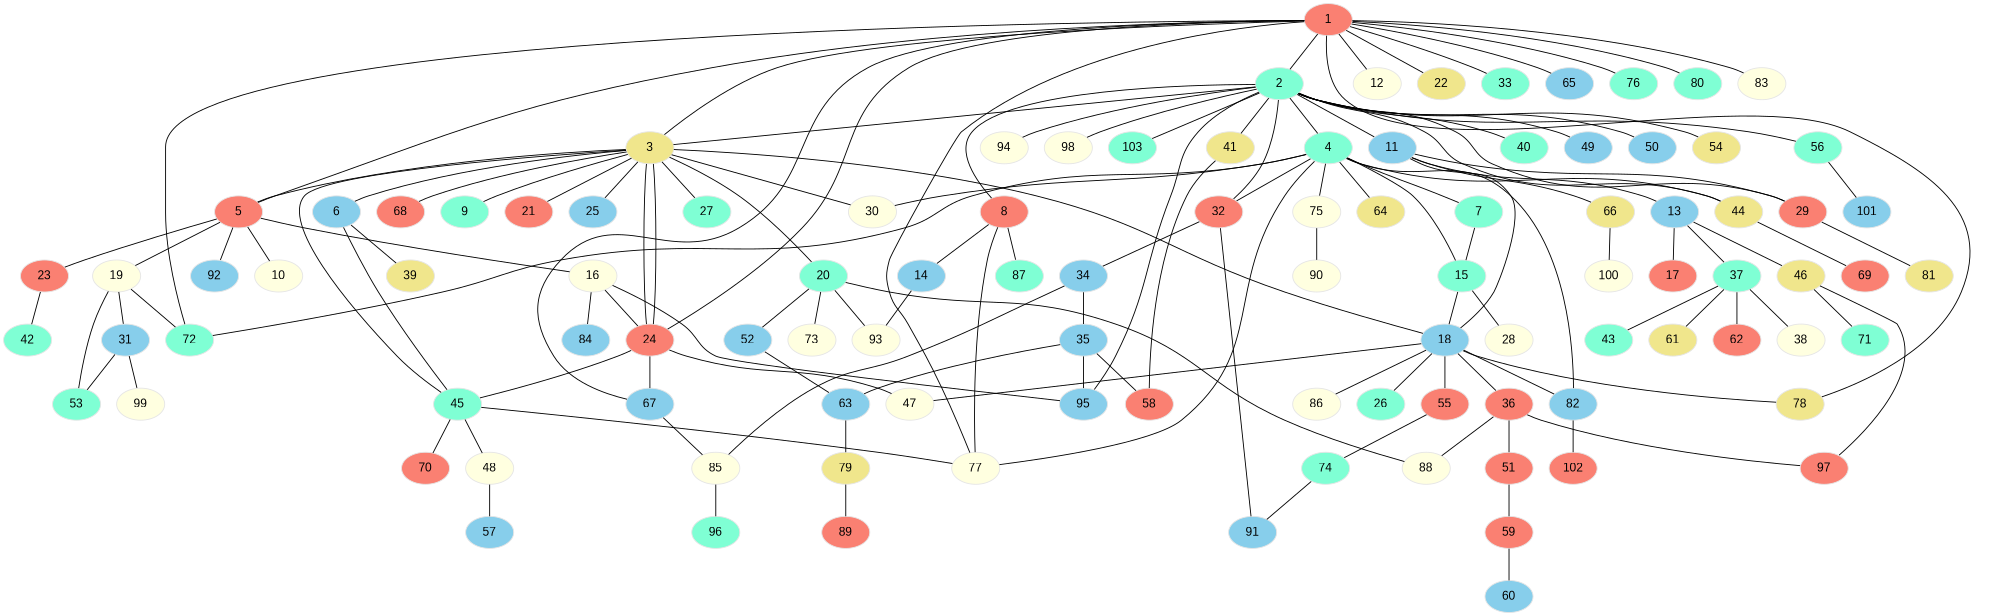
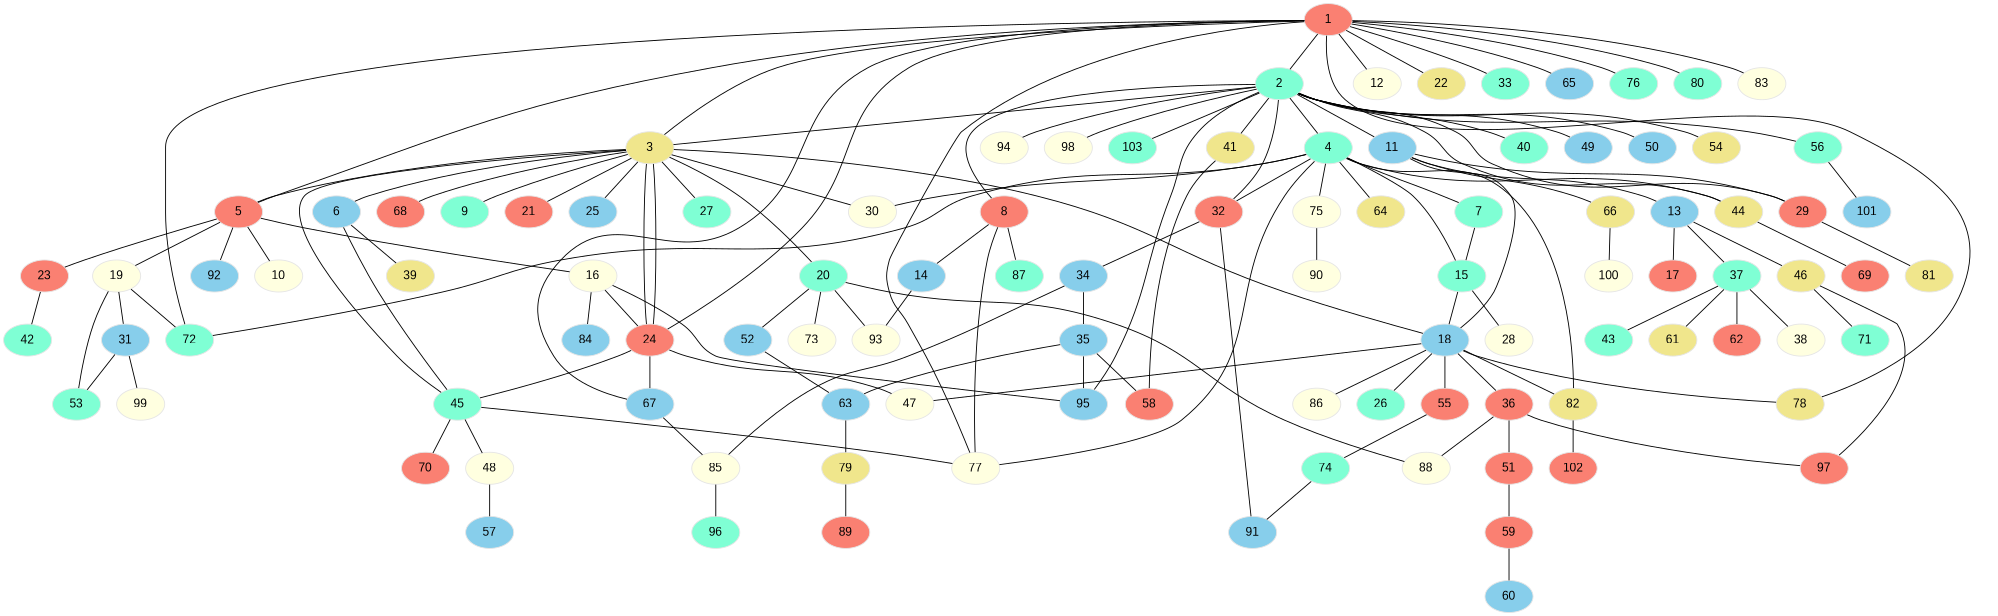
(1573, 404) -> (1573, 404)
